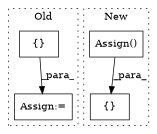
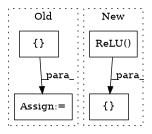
(116, 44) -> (113, 44)
